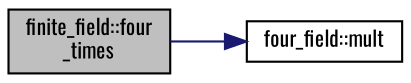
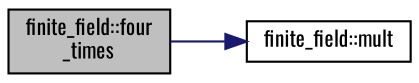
(324, 41) -> (329, 41)
